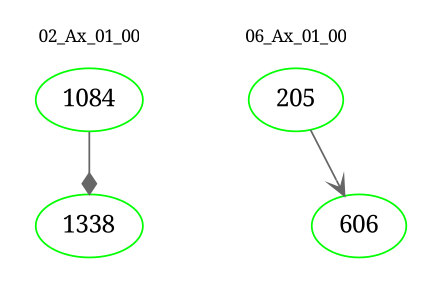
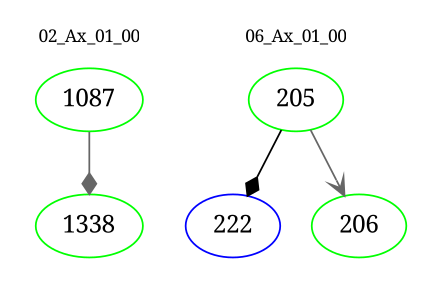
(89, 100) -> (89, 100)
none -> (233, 226)
(359, 226) -> (359, 226)
